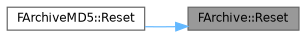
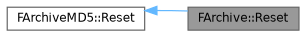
(160, 27) -> (172, 11)
